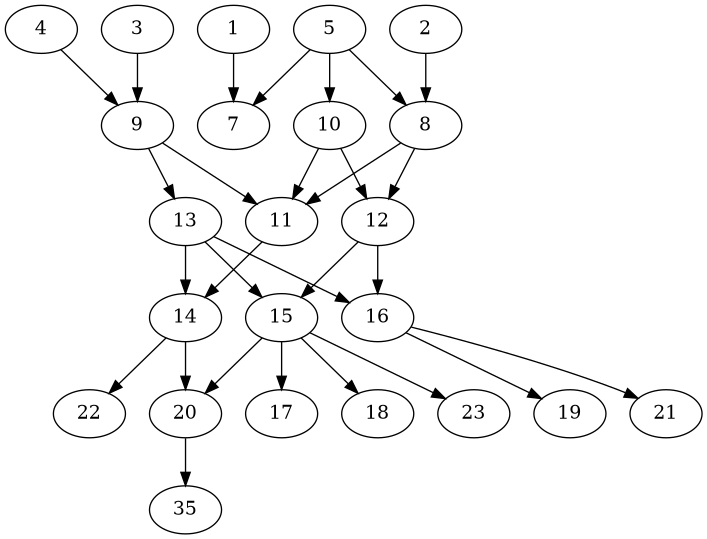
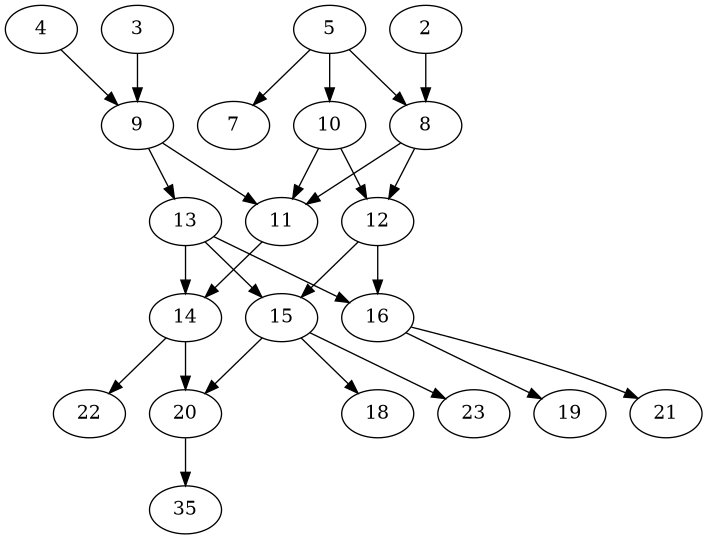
(234, 29) -> none
(282, 414) -> none
